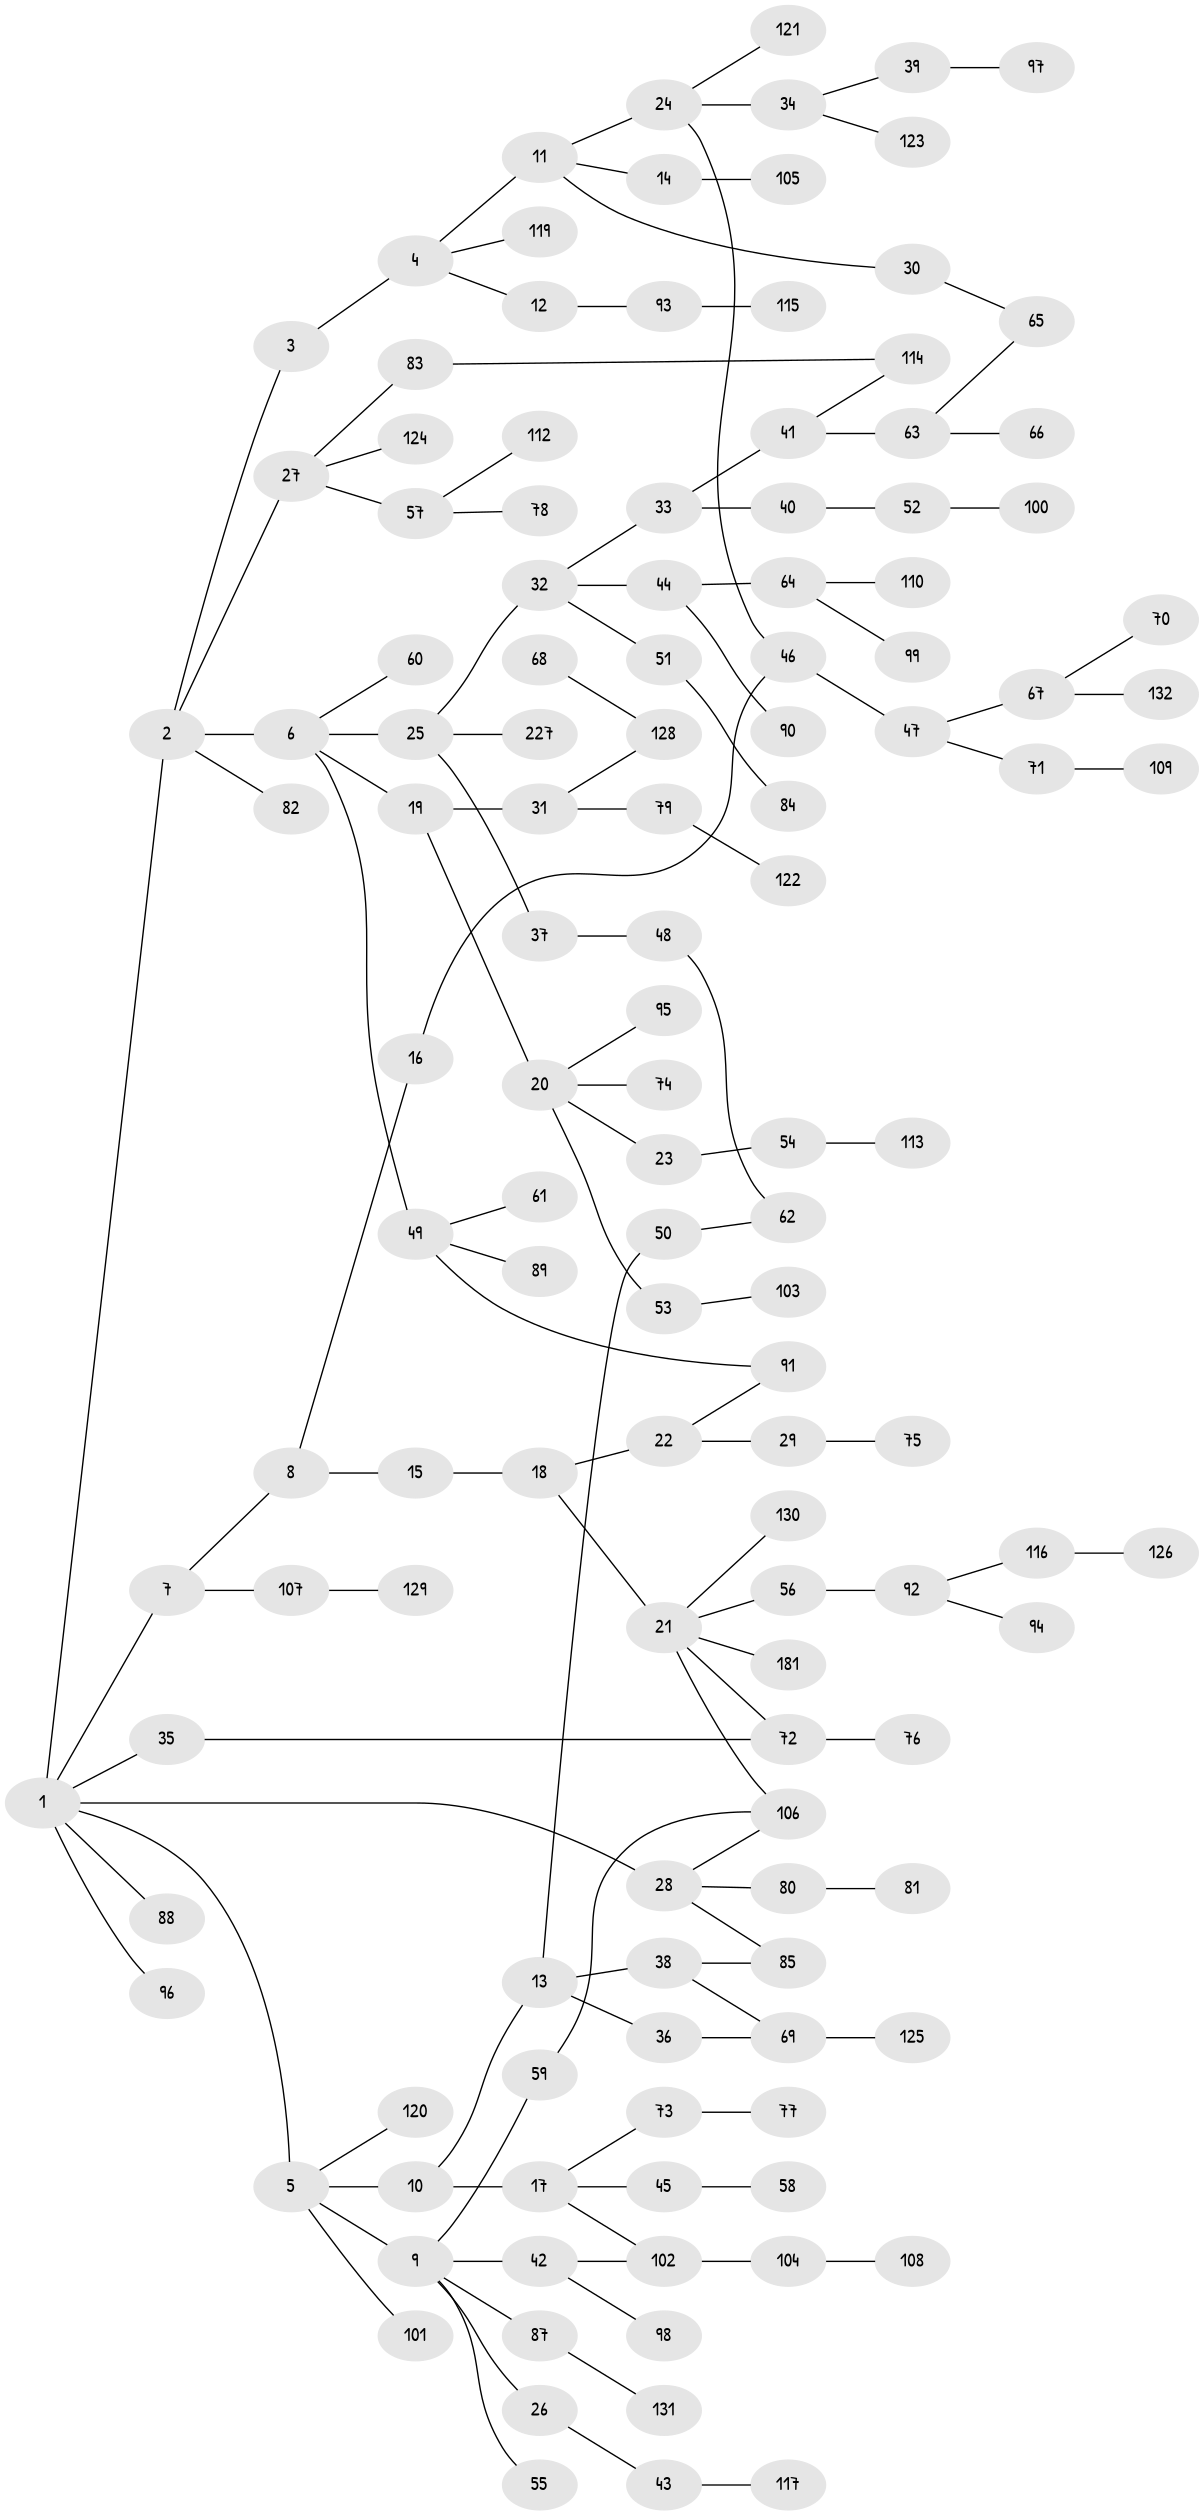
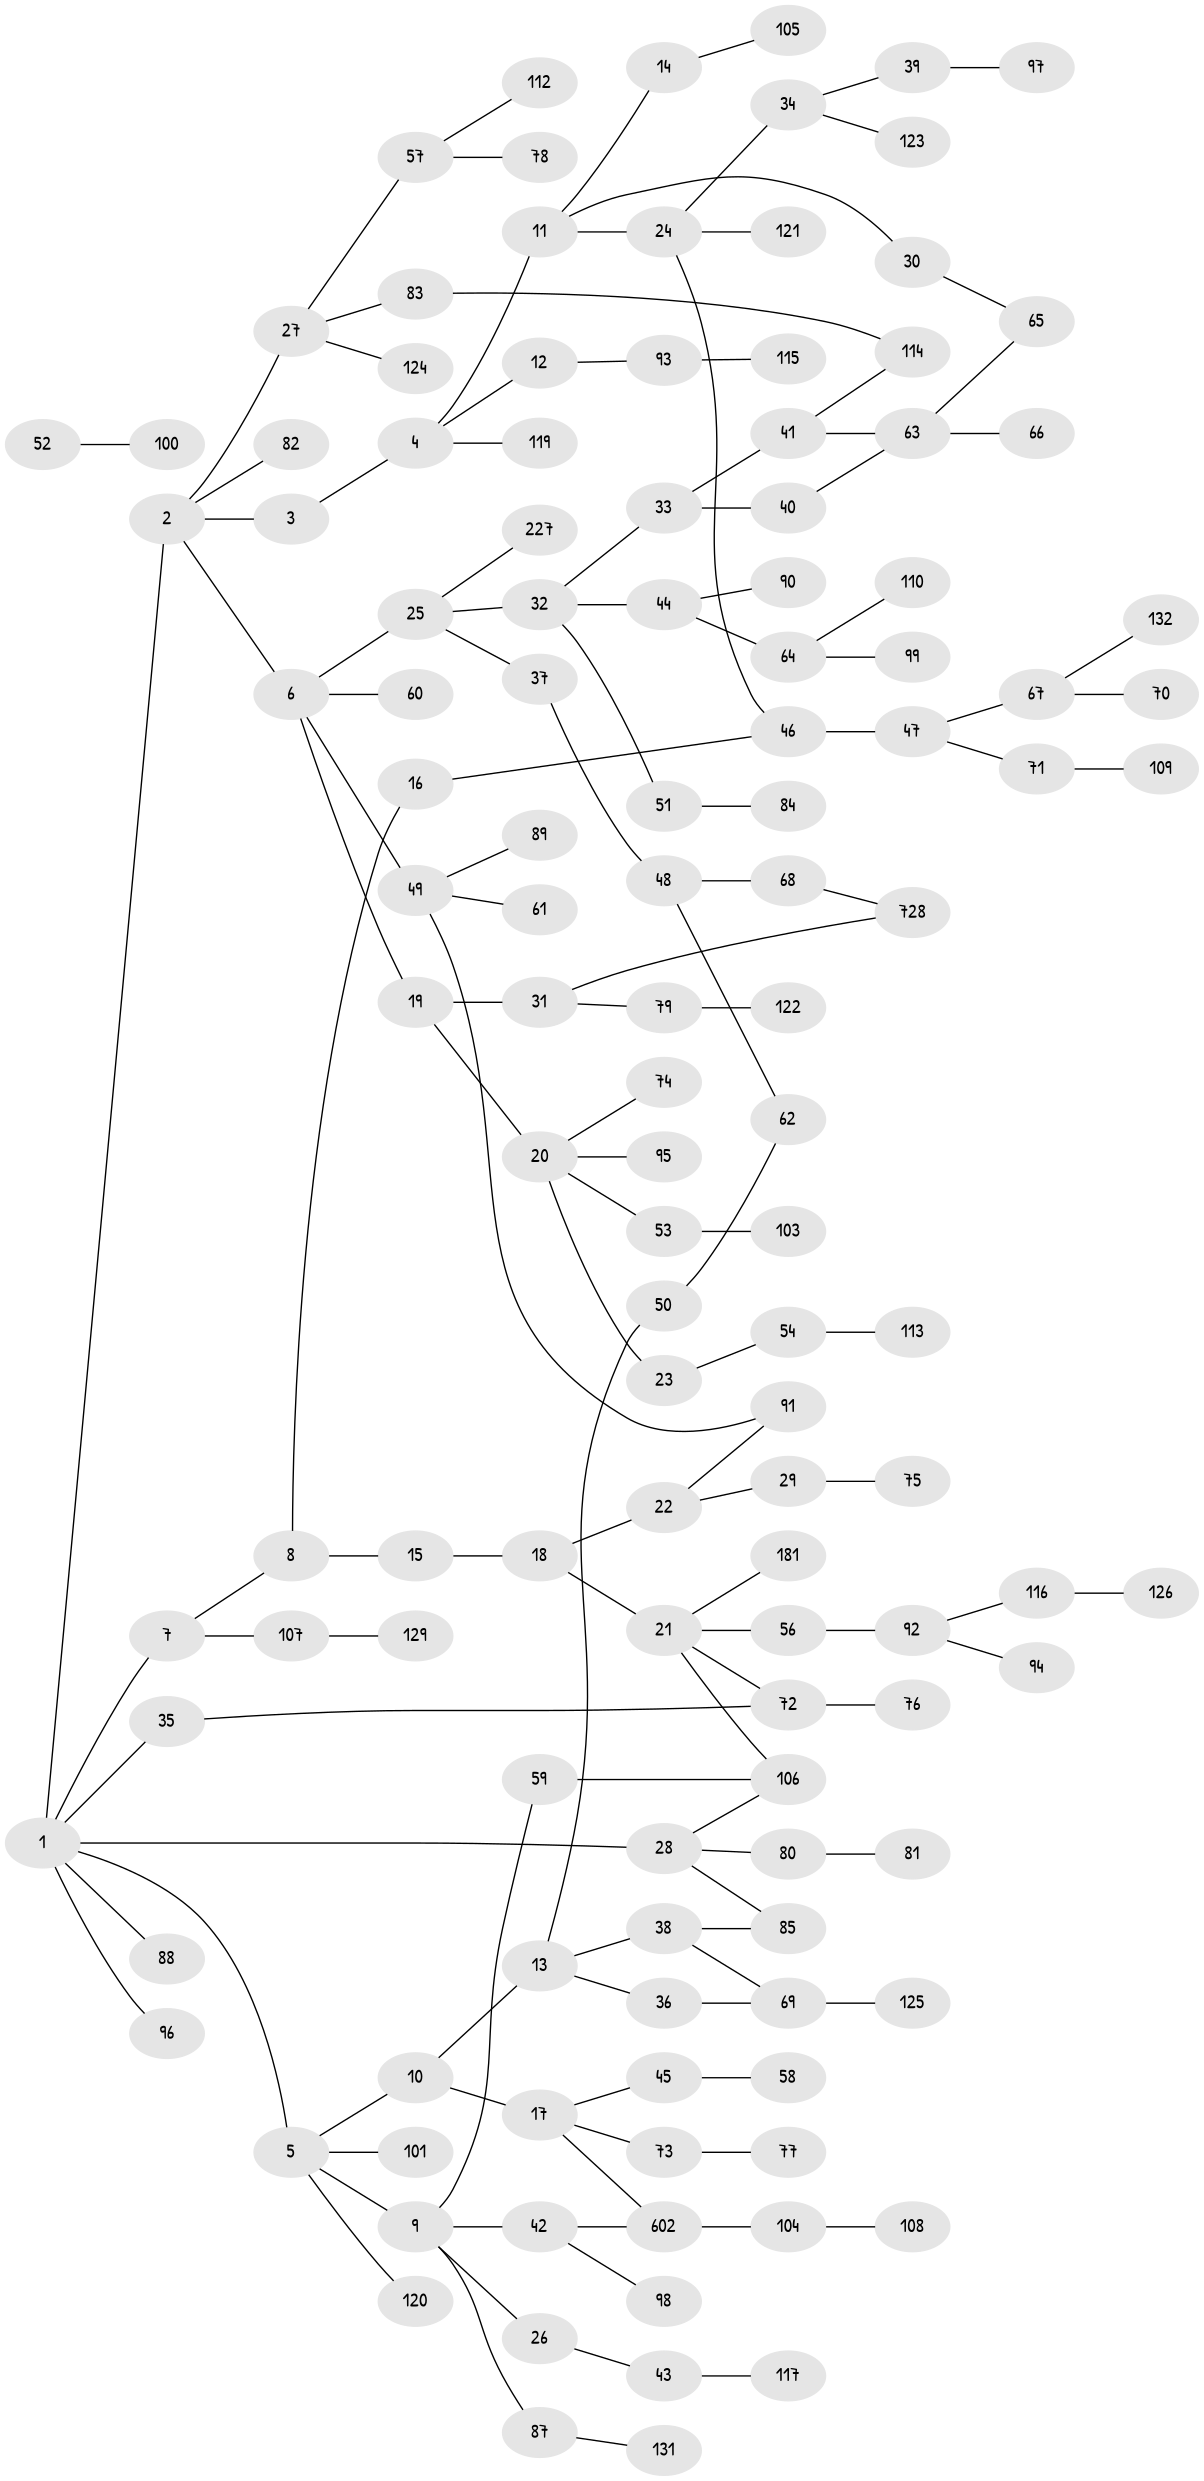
(851, 508) -> (850, 471)
(664, 734) -> (913, 913)
none -> (726, 881)
(788, 1516) -> none
(664, 2261) -> (664, 2227)
(540, 2485) -> none
